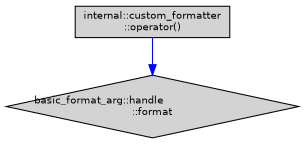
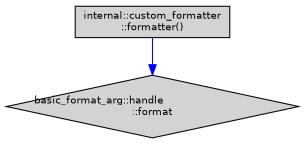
(152, 22) -> (152, 22)
